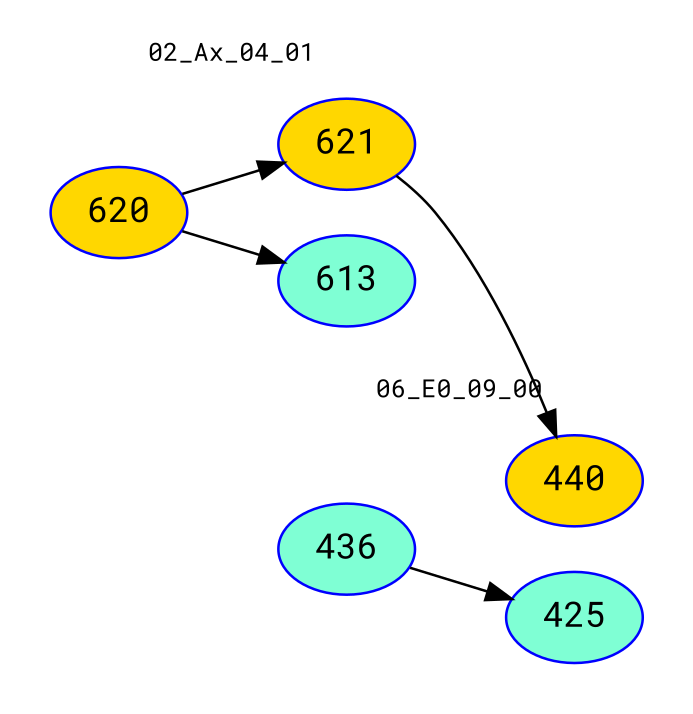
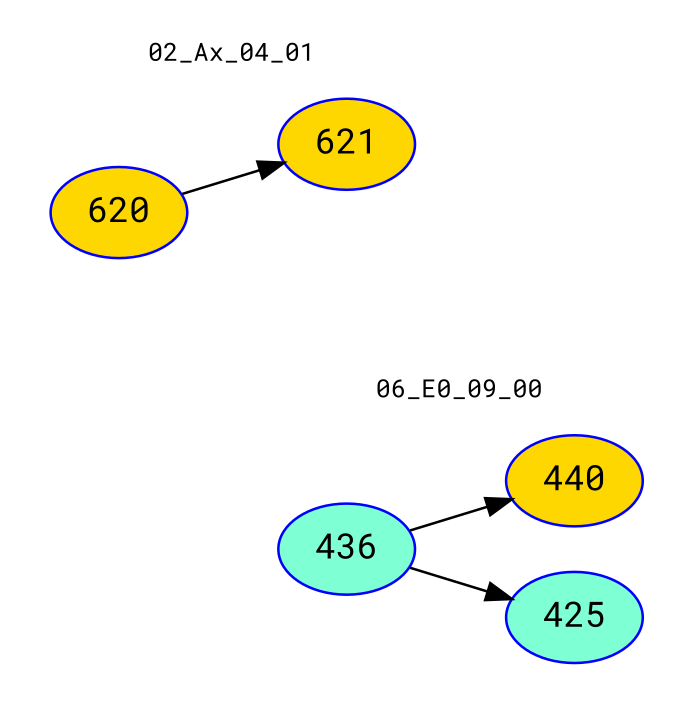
(347, 281) -> none
(485, 285) -> (449, 519)
